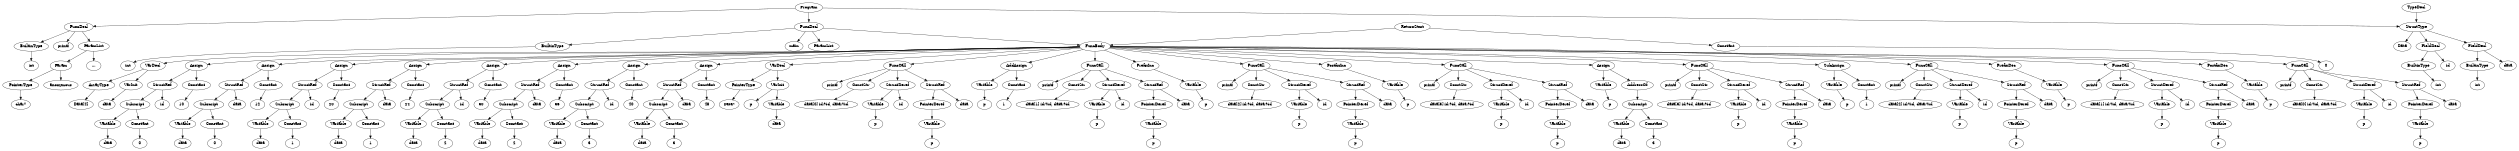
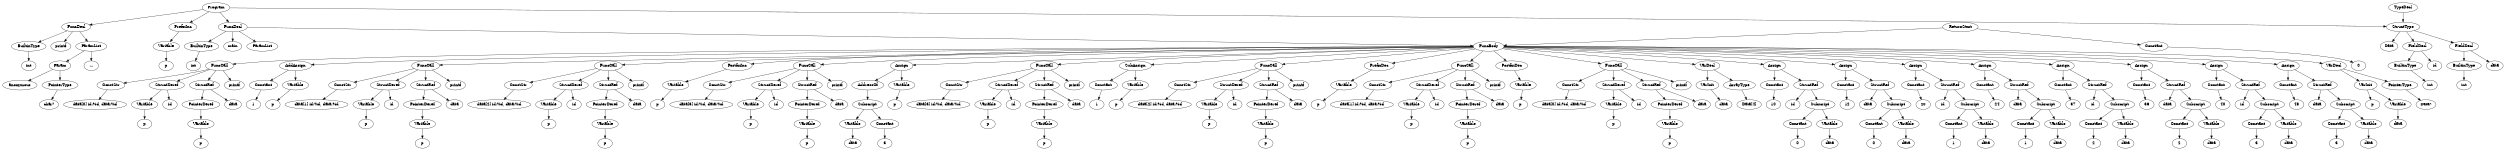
(1119, 56) -> (201, 17)
(481, 105) -> (2073, 105)
